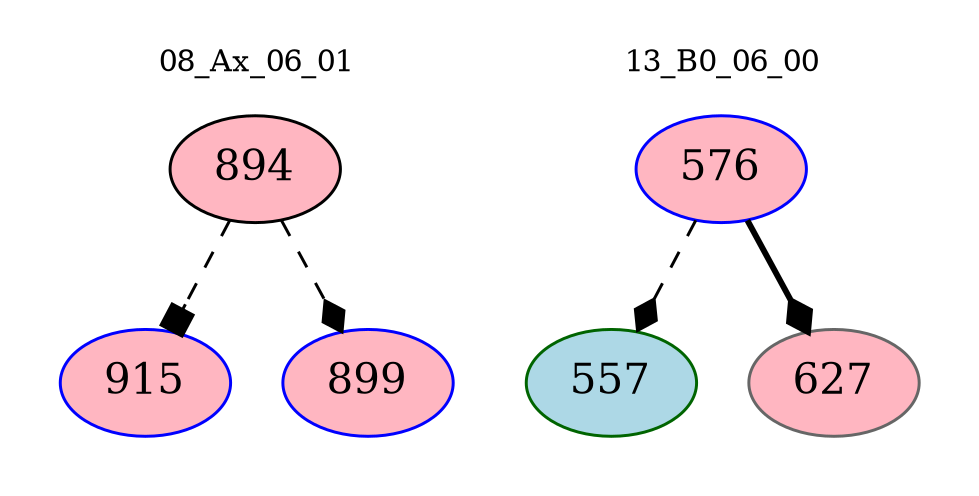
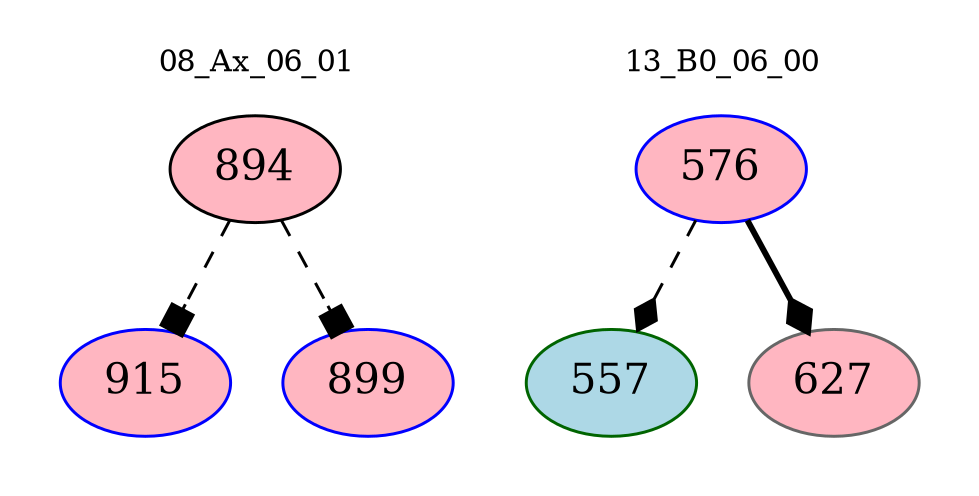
(303, 260) -> (304, 263)
